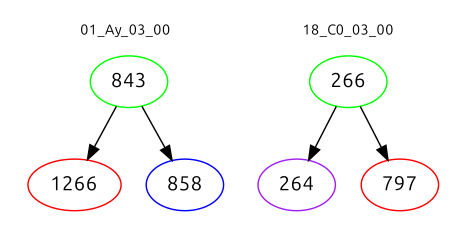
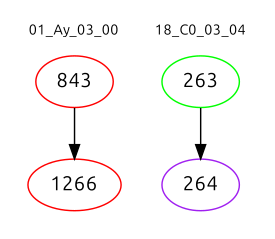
(348, 31) -> (201, 31)
(129, 82) -> (75, 82)
(348, 82) -> (201, 82)
(185, 185) -> none
(400, 185) -> none
